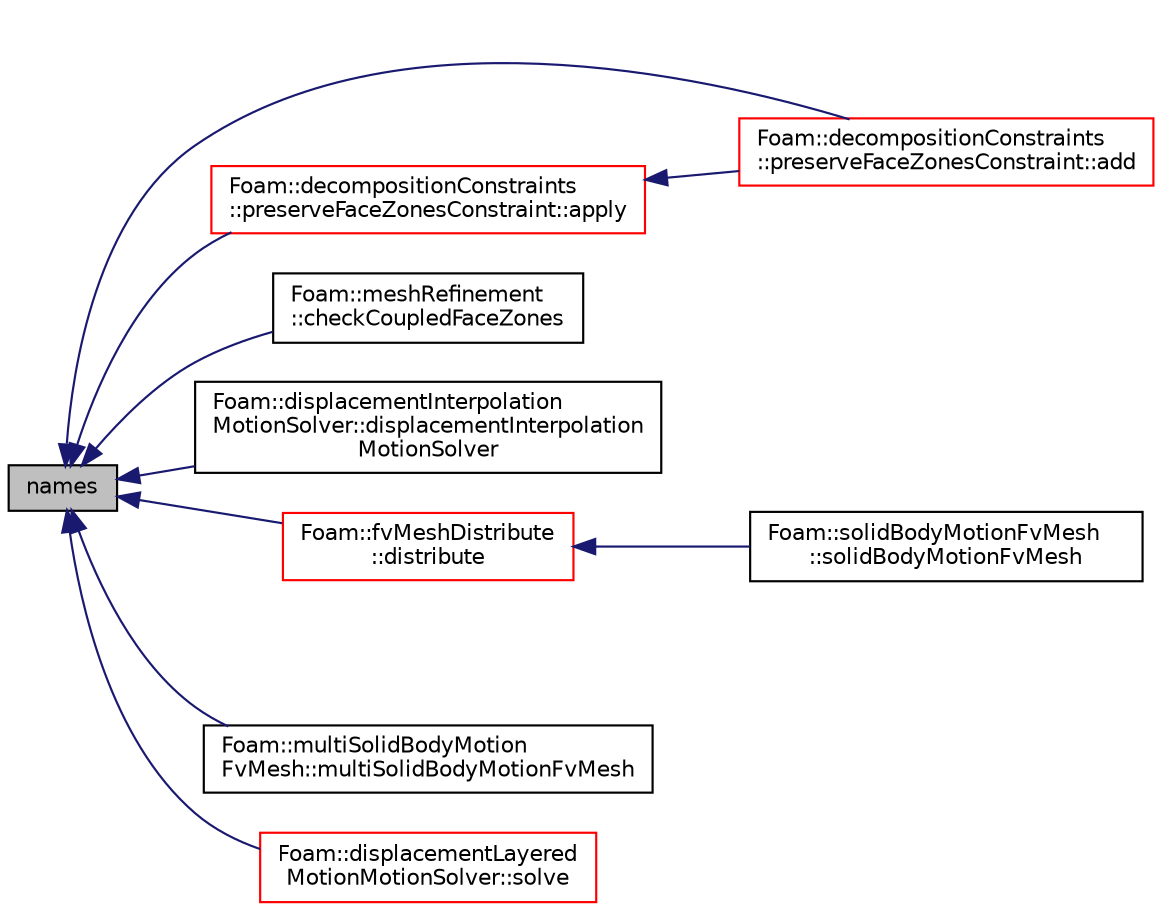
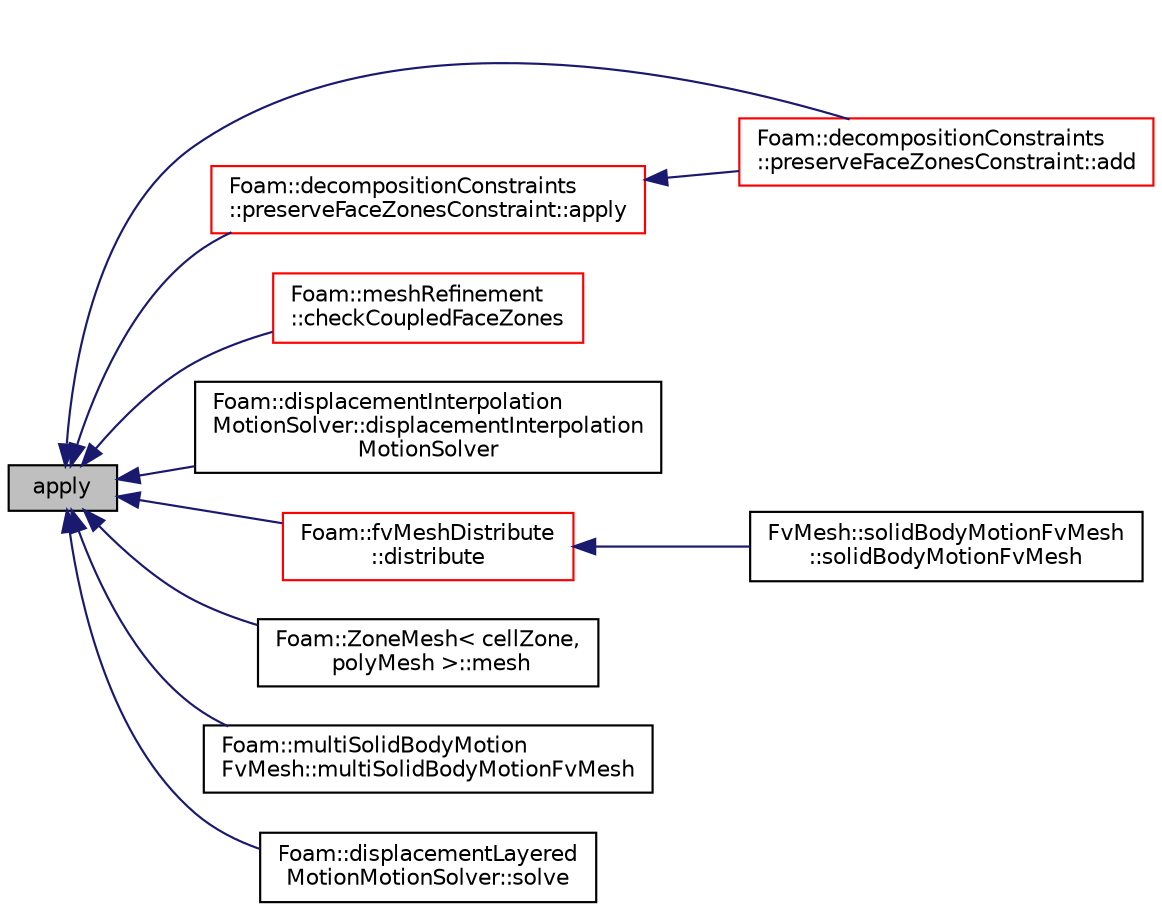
(428, 308) -> (428, 308)
(63, 488) -> (63, 488)
(946, 547) -> (946, 547)
none -> (428, 653)
(428, 867) -> (428, 867)
